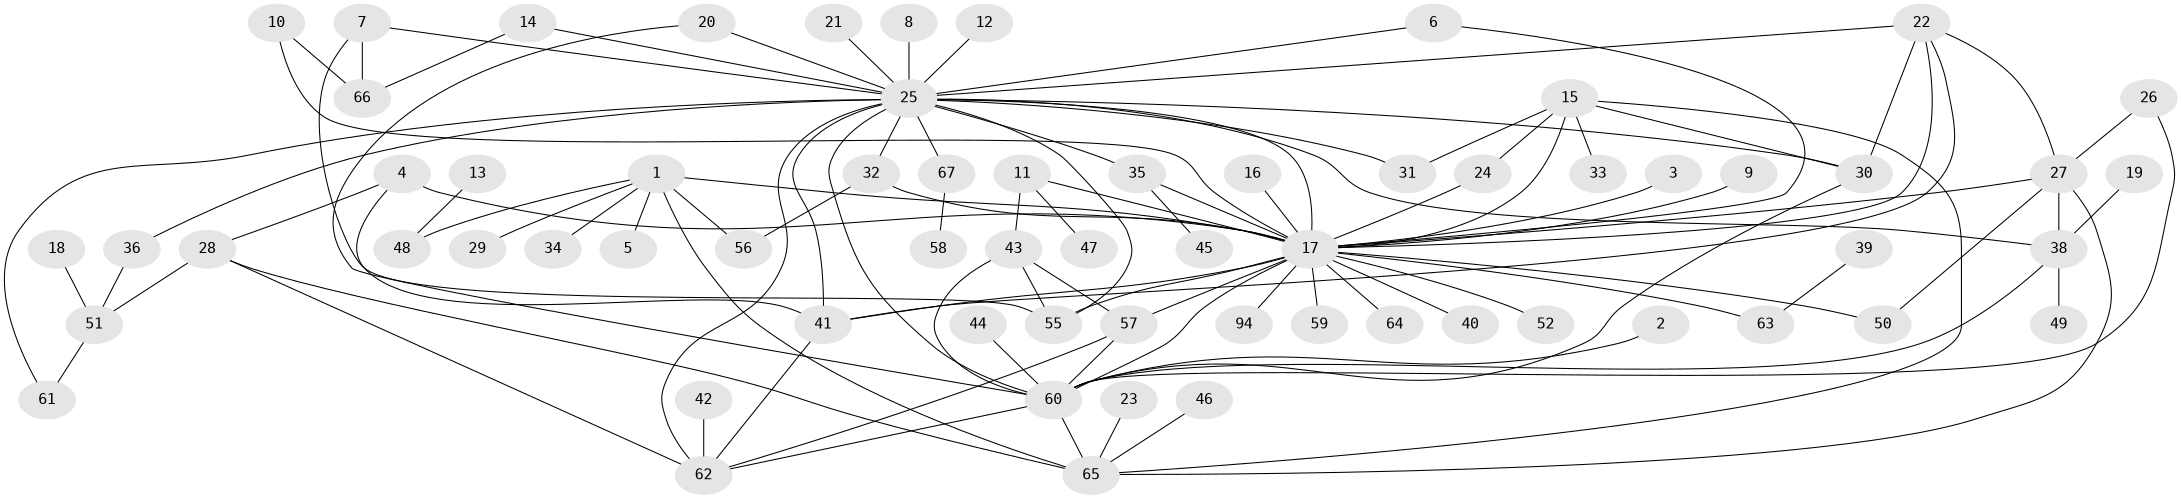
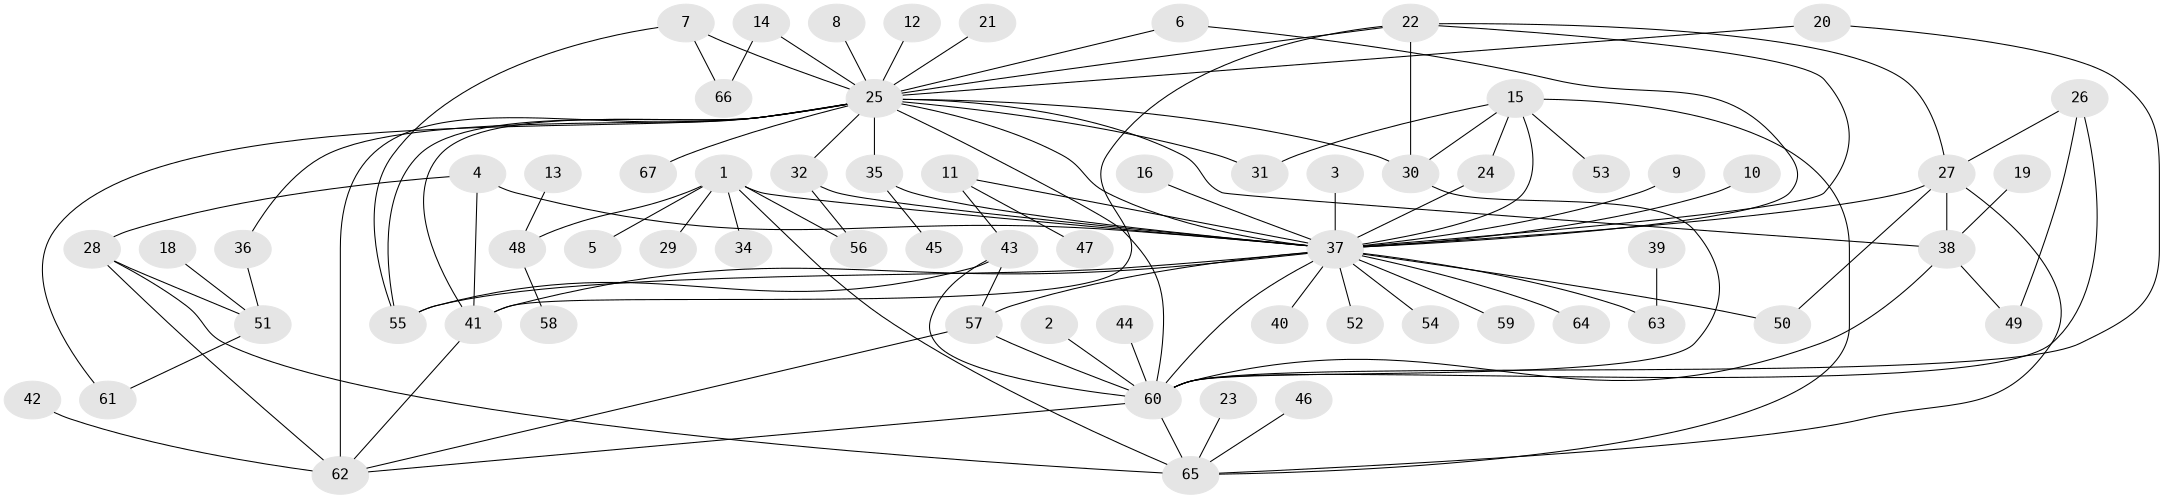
(320, 61) -> none
(1598, 174) -> (1601, 174)
(943, 210) -> (531, 281)
none -> (2054, 213)
(1310, 249) -> (1335, 249)
(1244, 325) -> (1431, 325)
